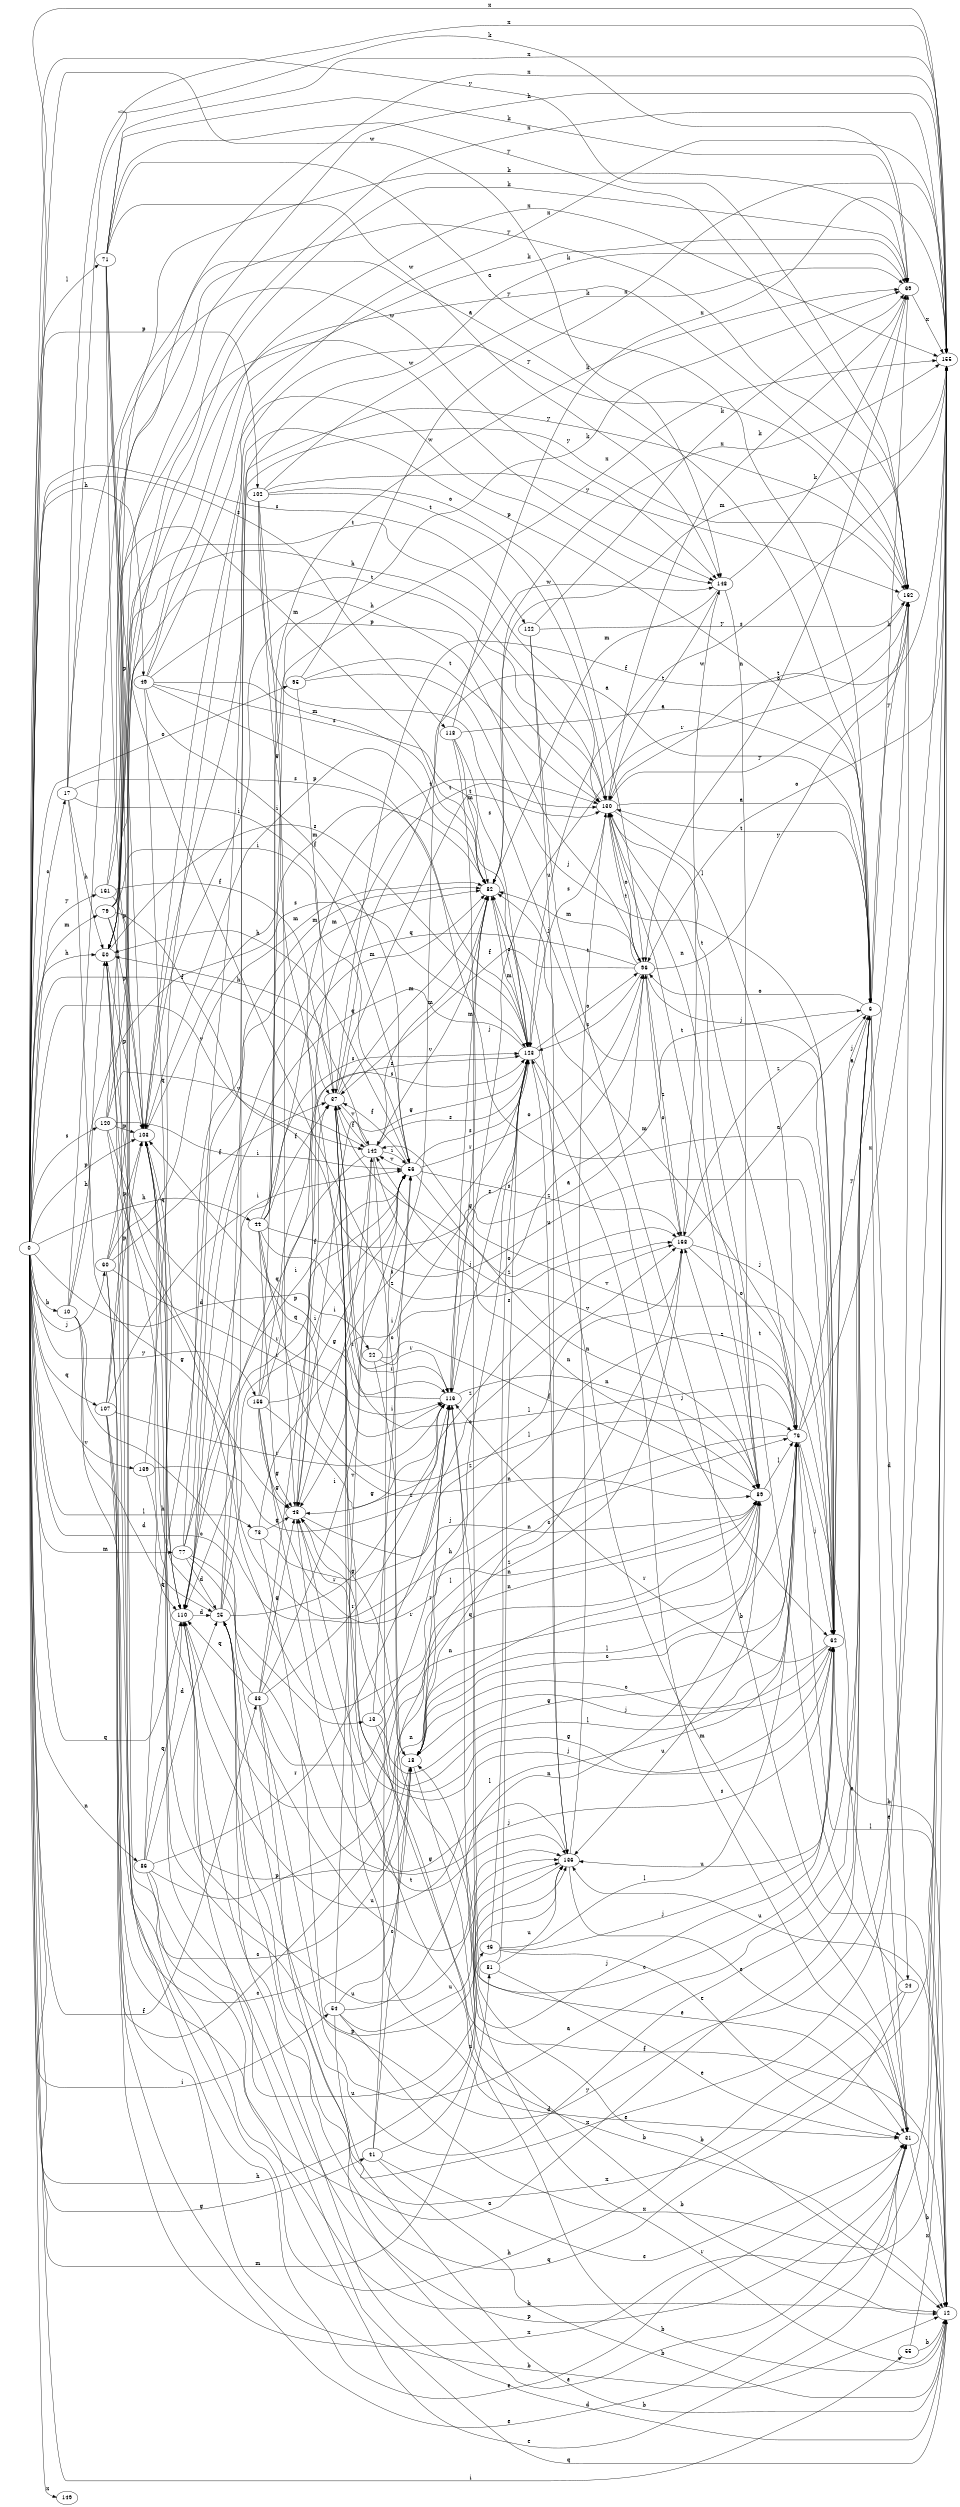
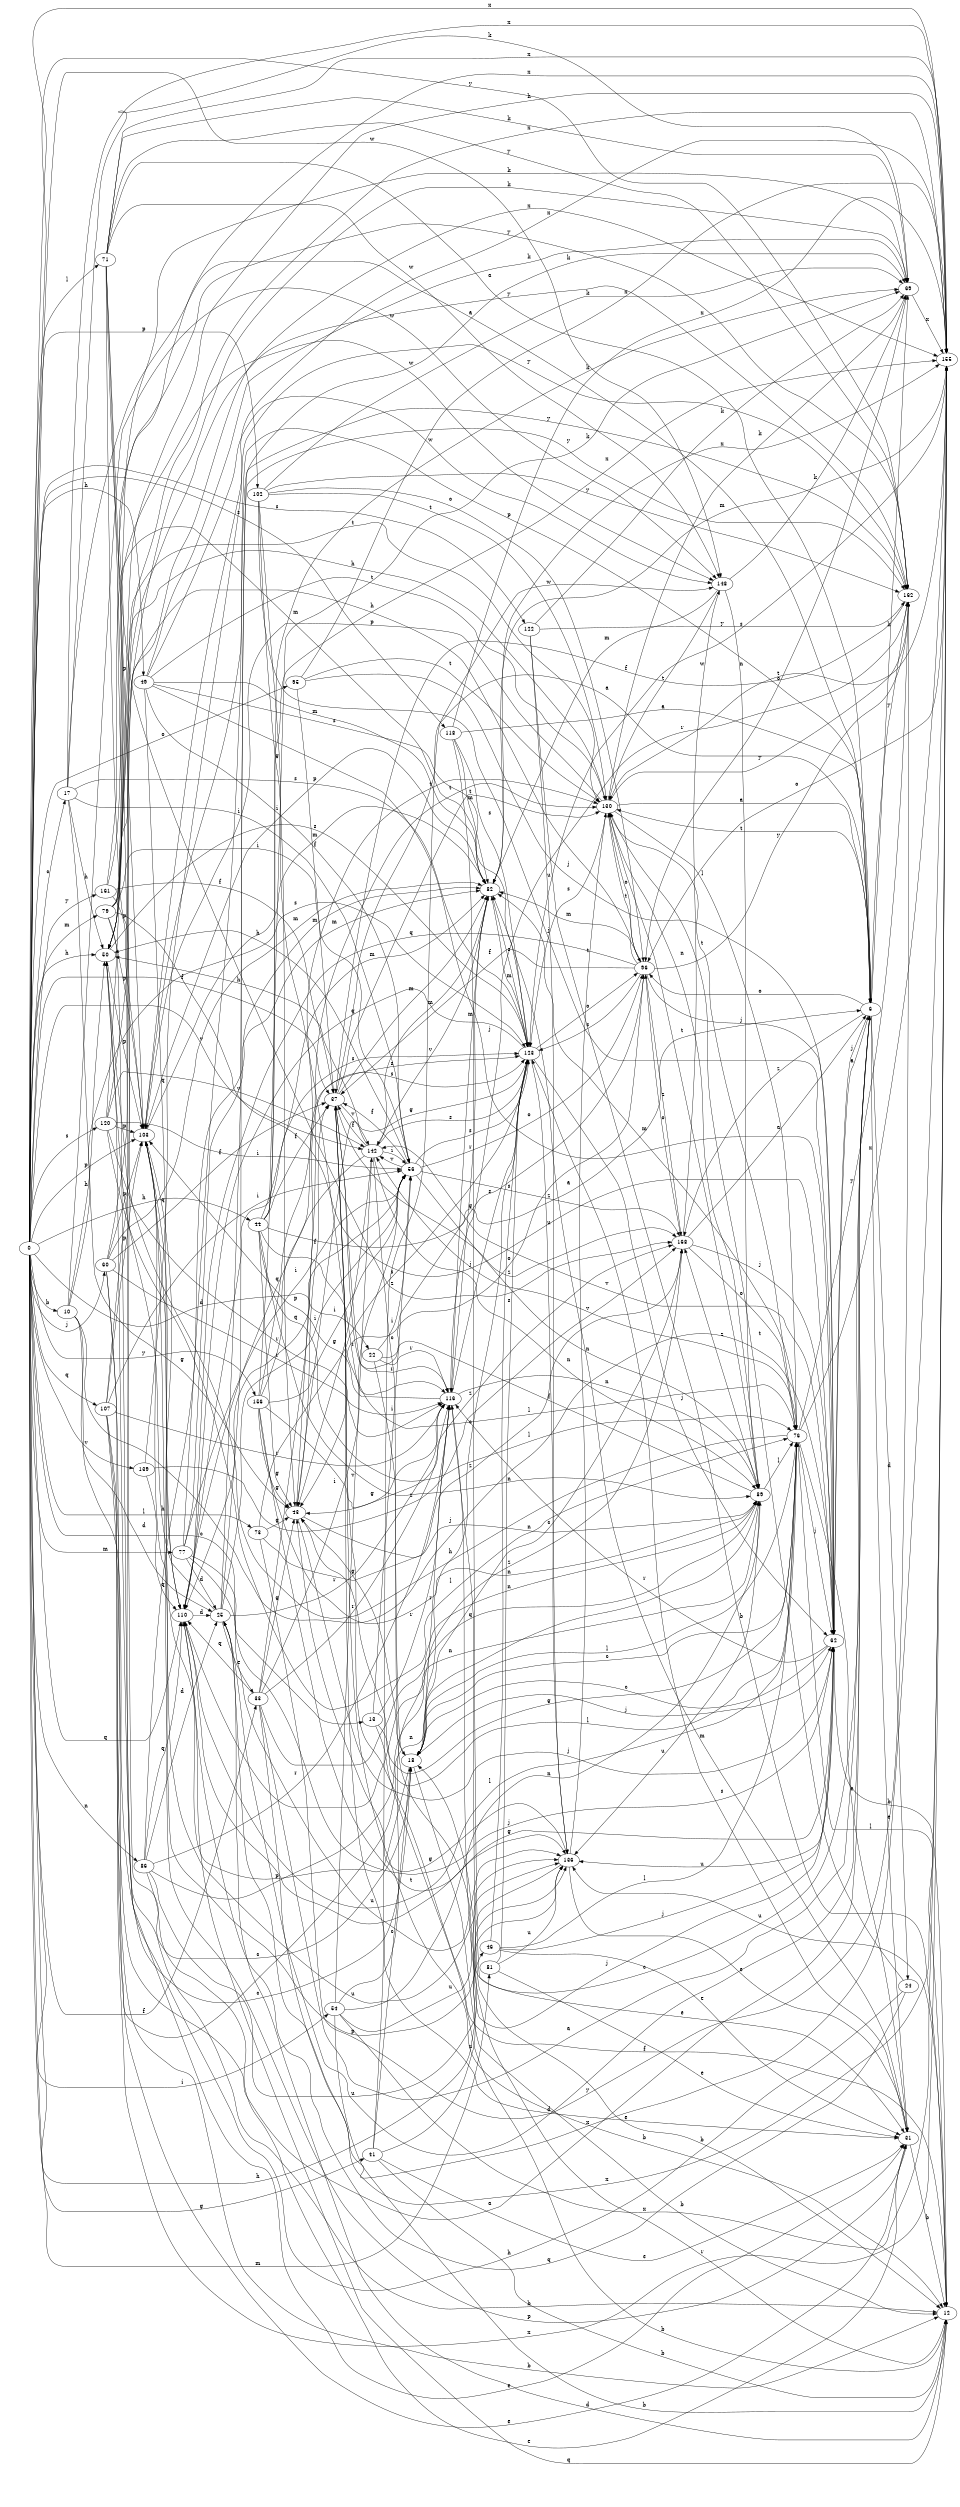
(489, 1745) -> (484, 1849)
(389, 2255) -> (228, 1643)
(908, 2352) -> none
(67, 2498) -> none
